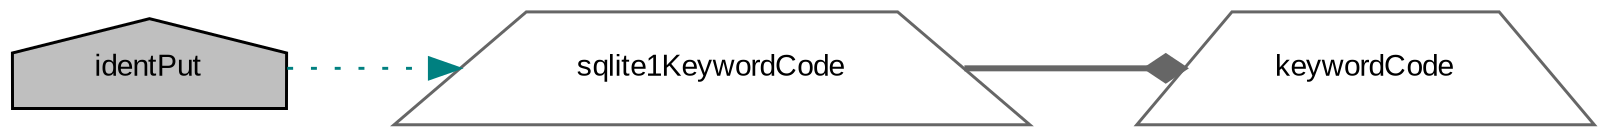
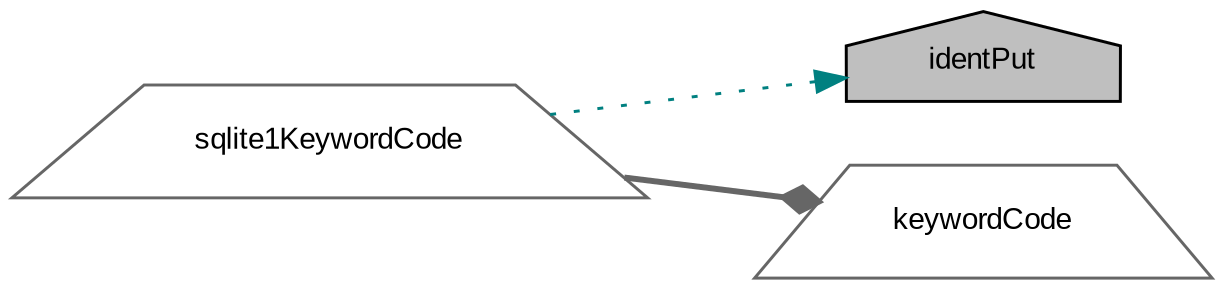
(358, 68) -> (683, 98)
